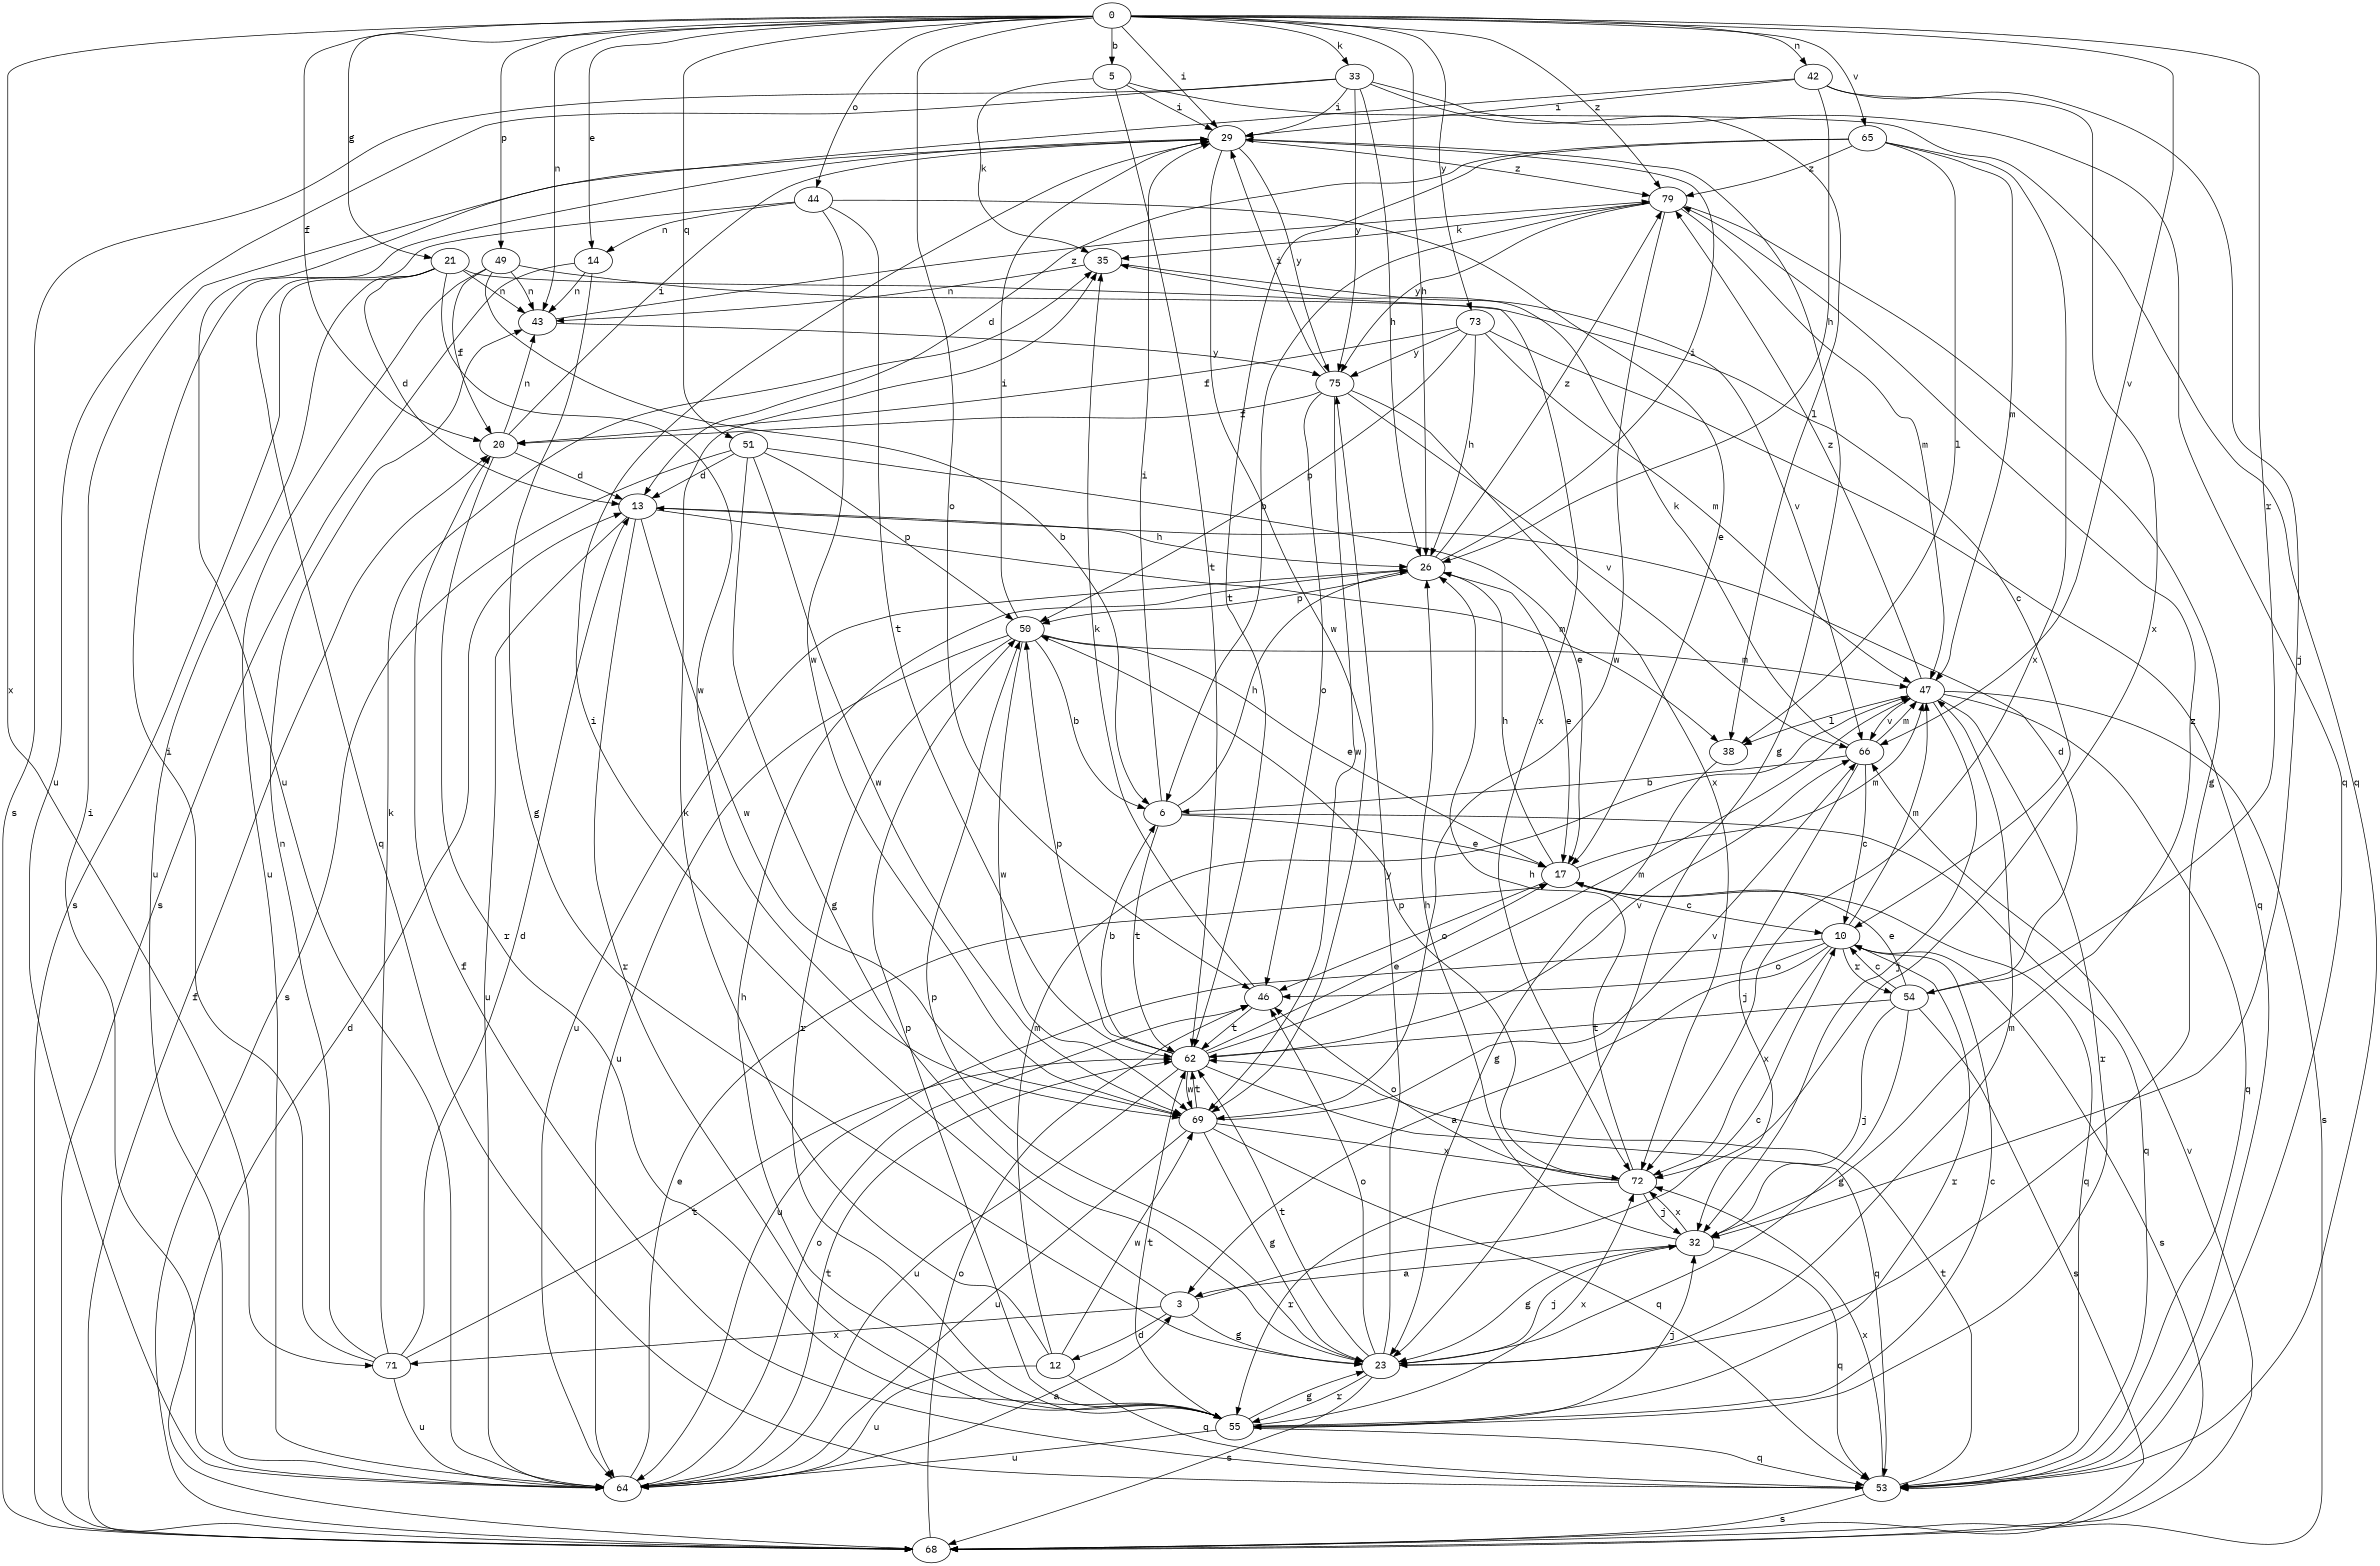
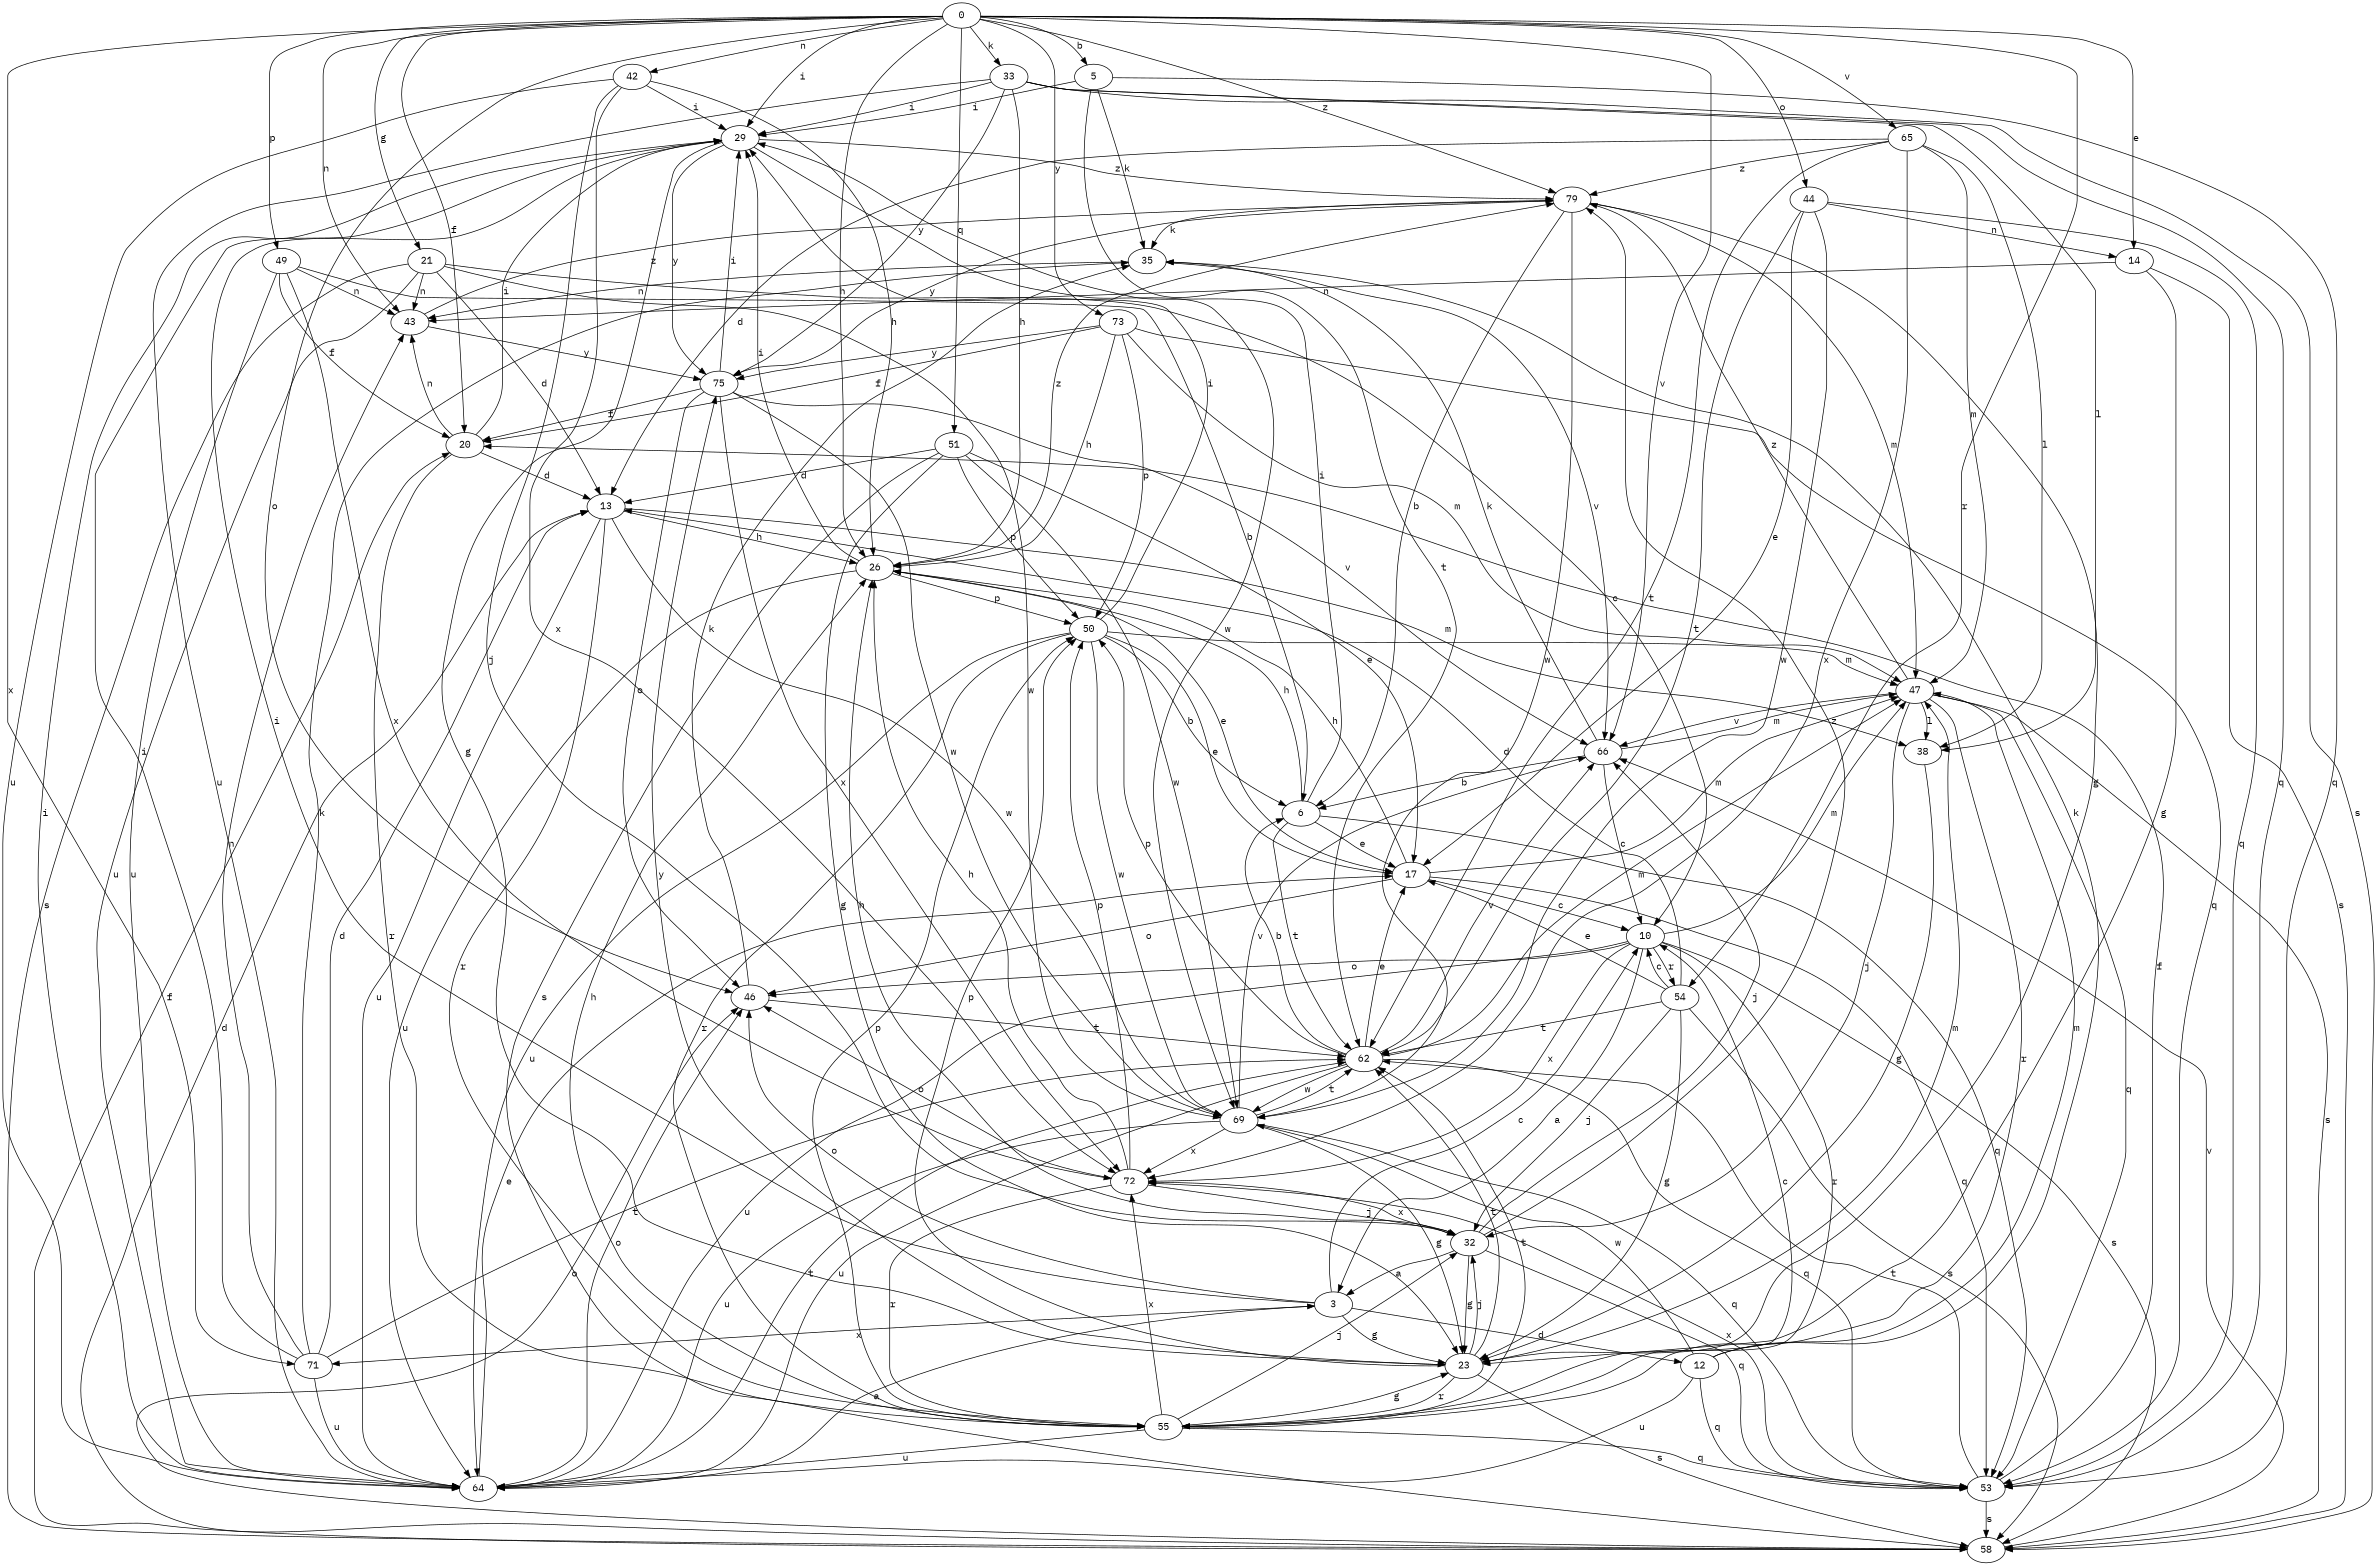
(1740, 994) -> (1735, 1018)
(1355, 1176) -> (981, 1238)
(931, 1550) -> (1986, 1550)
